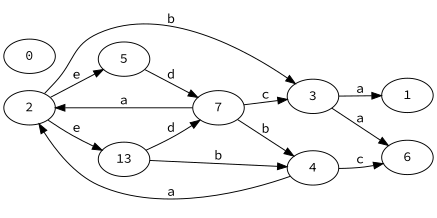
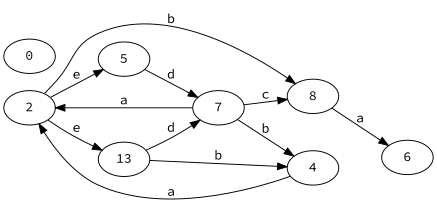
(407, 95) -> none
(313, 96) -> (313, 96)
(356, 168) -> none
